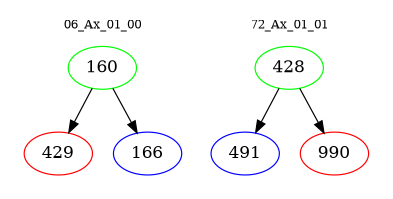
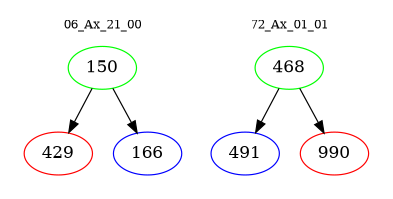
(103, 26) -> (103, 26)
(102, 68) -> (102, 68)
(289, 68) -> (289, 68)
